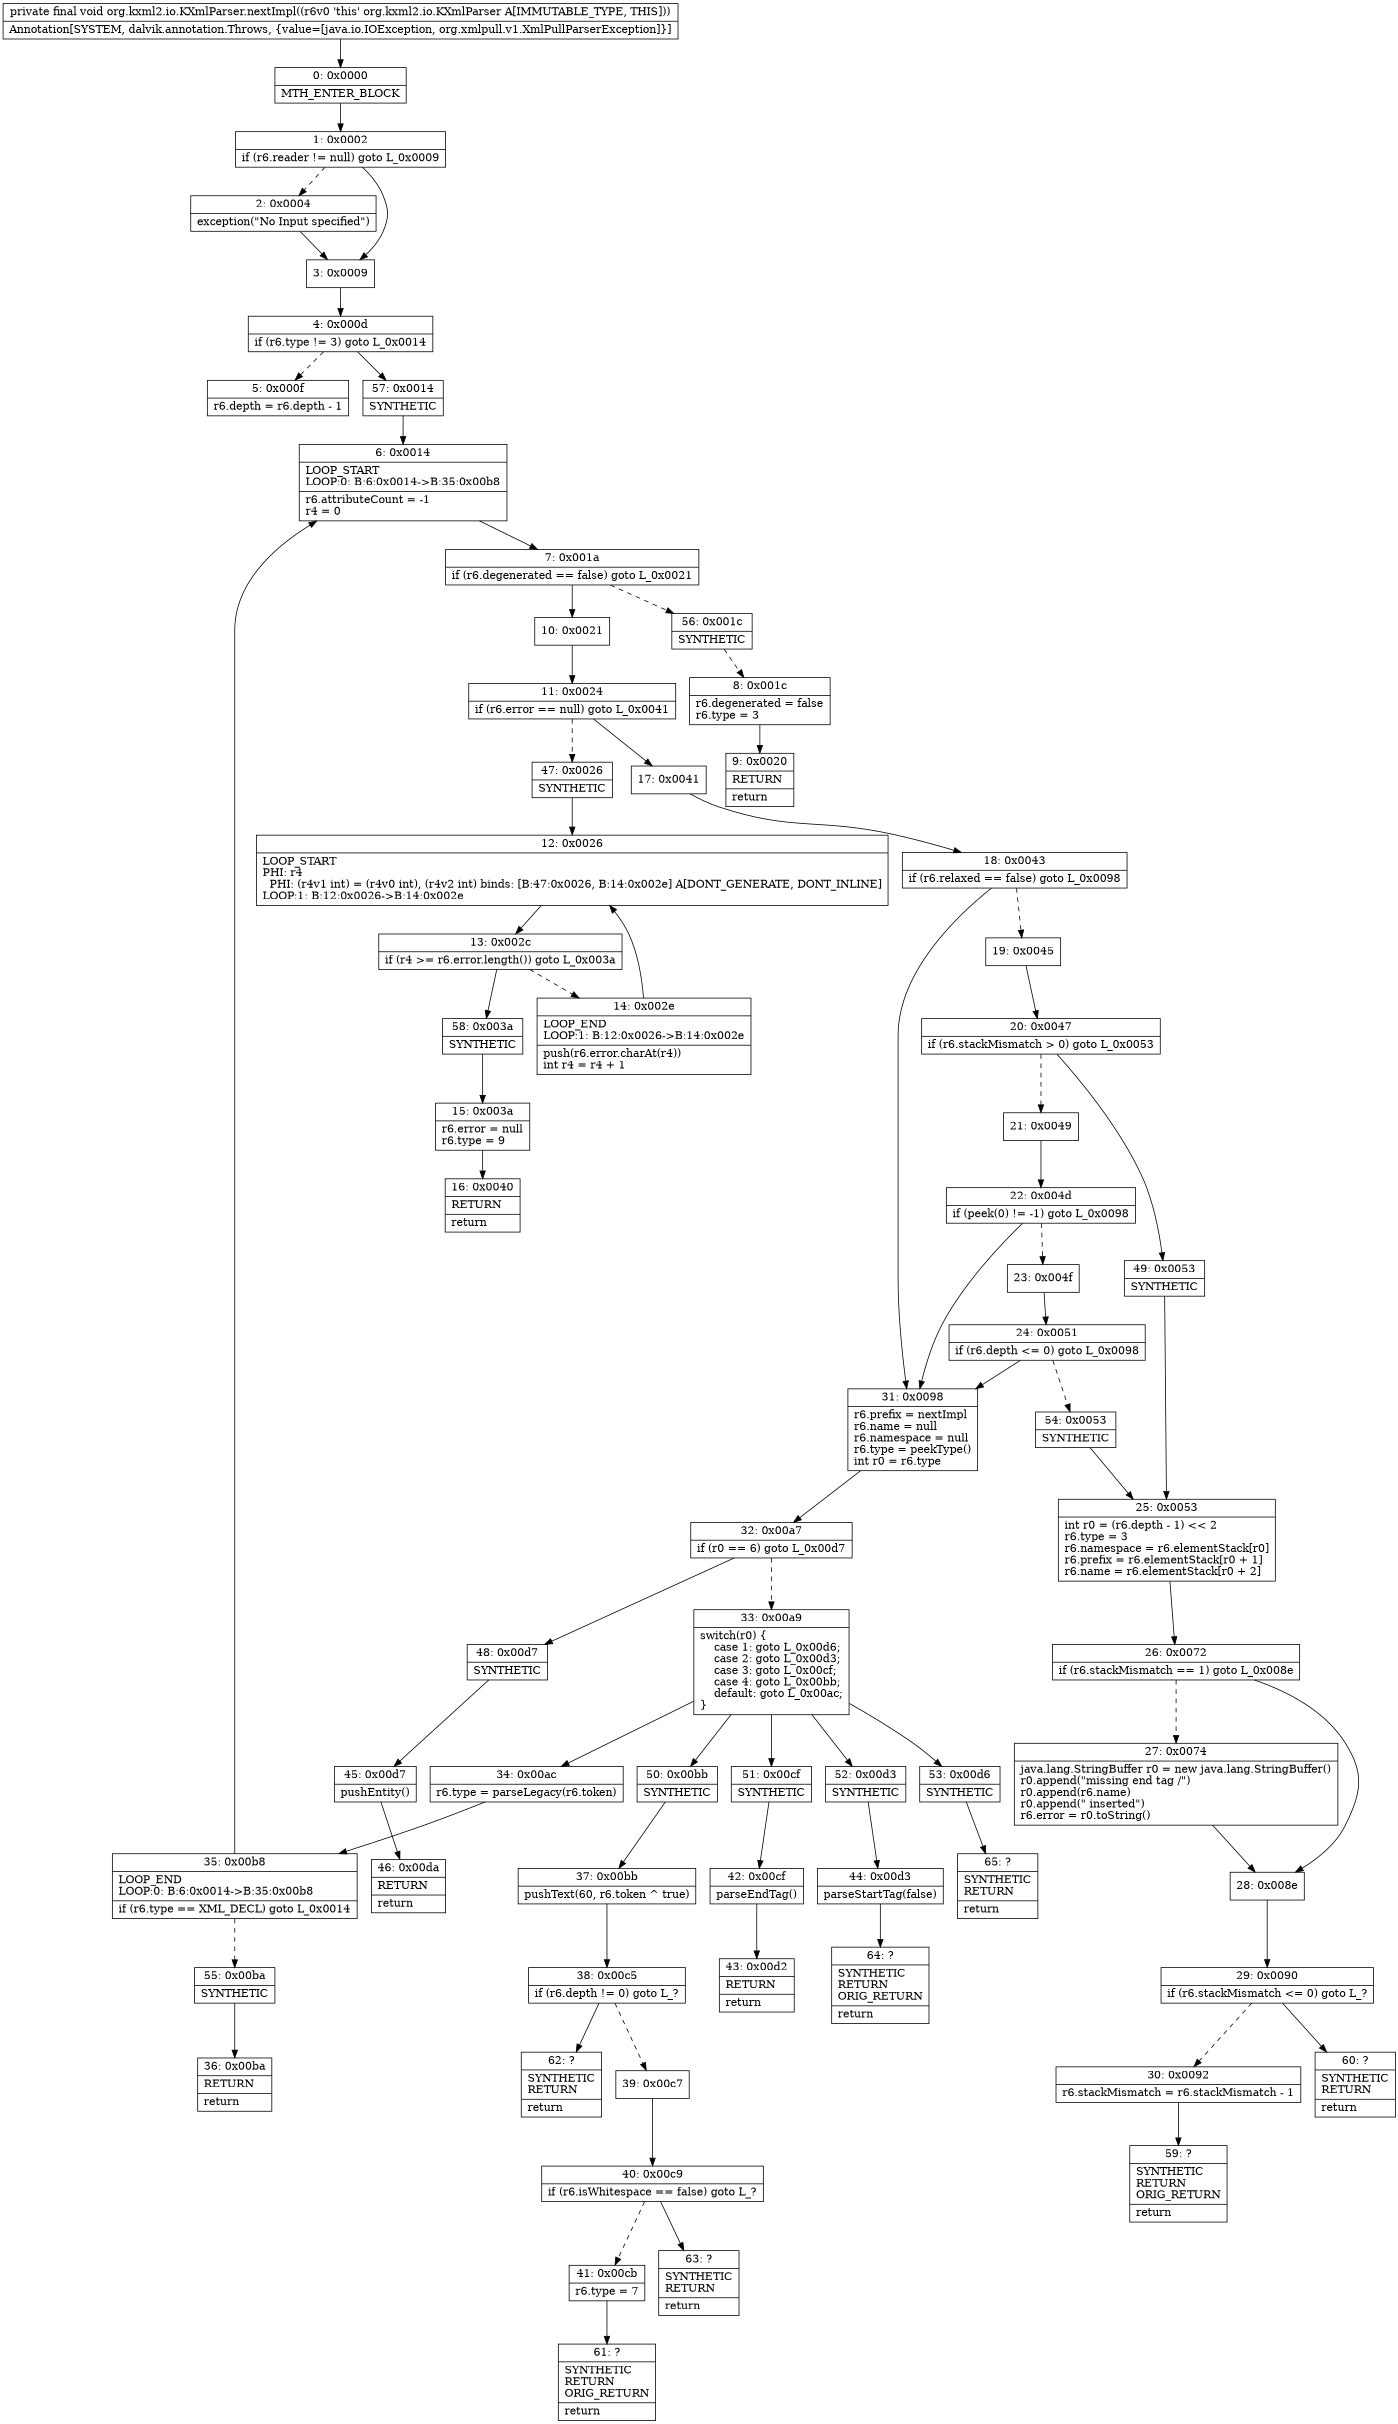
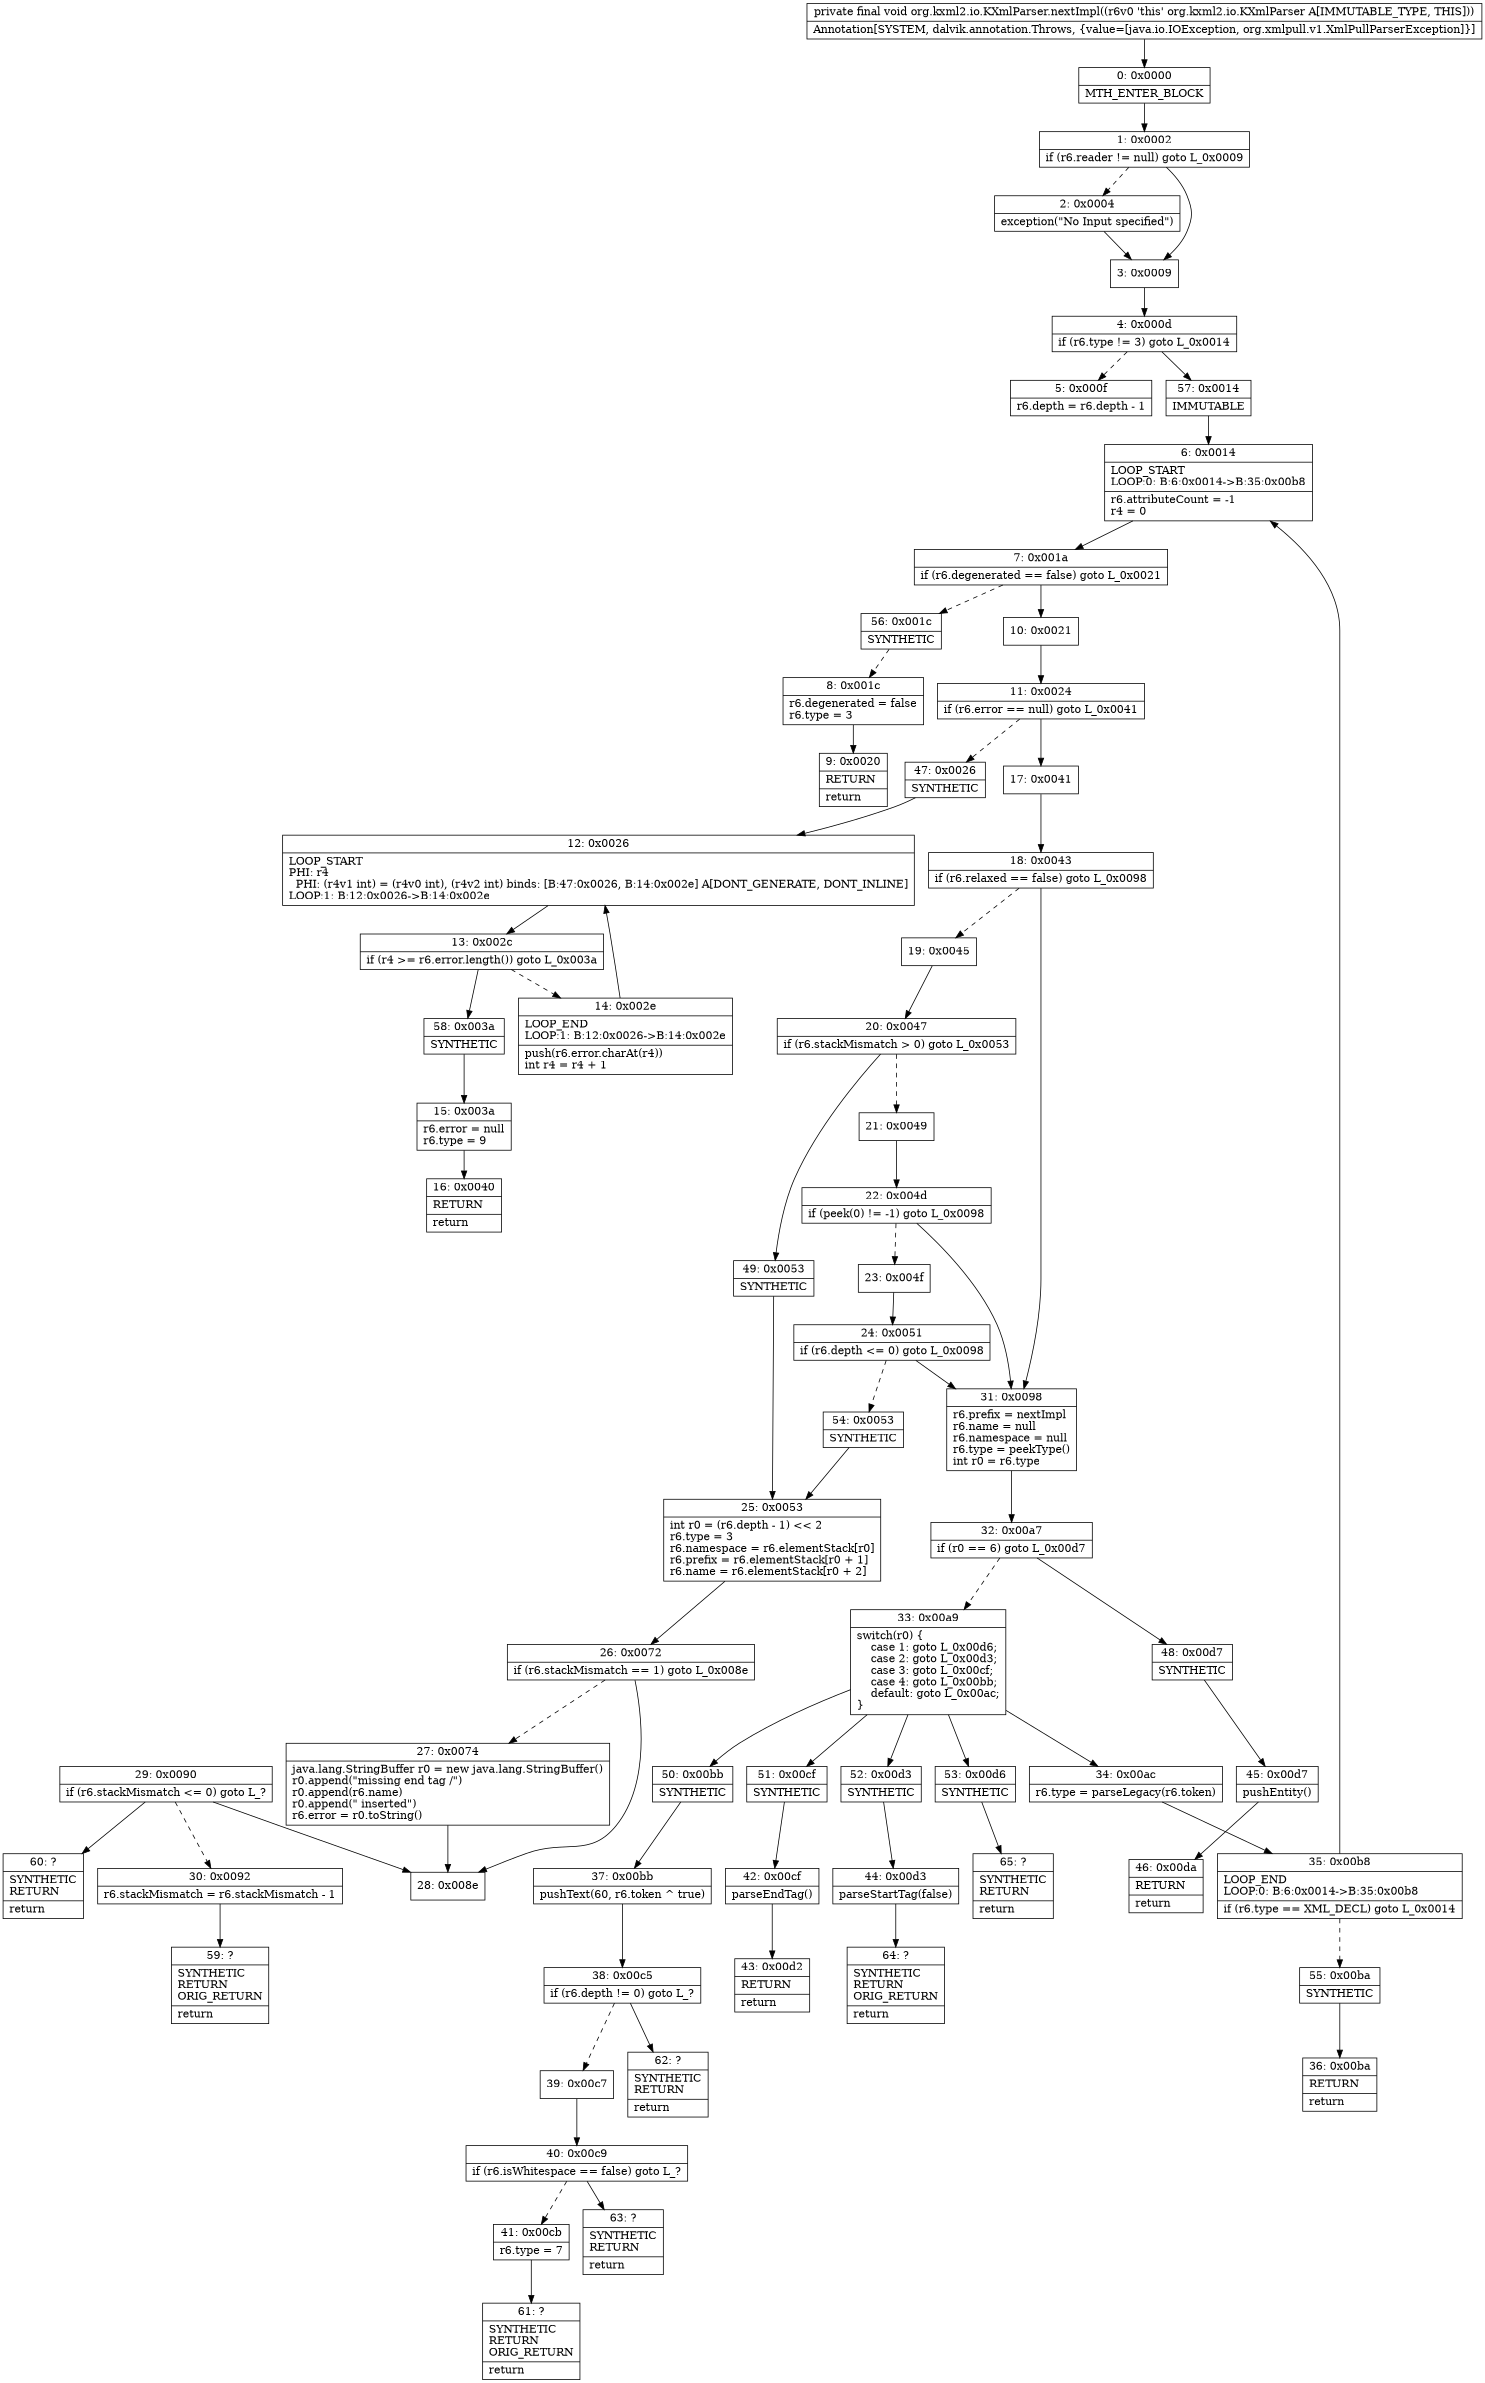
(403, 407) -> (1209, 407)
(1267, 1930) -> (308, 1836)
